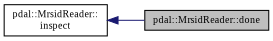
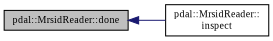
(131, 20) -> (152, 20)
